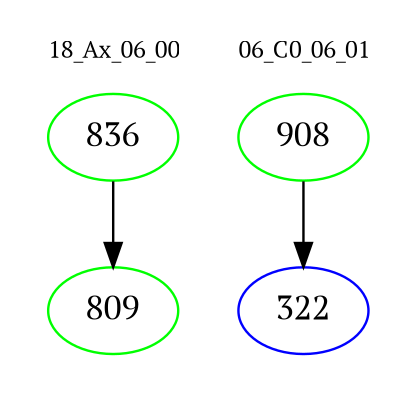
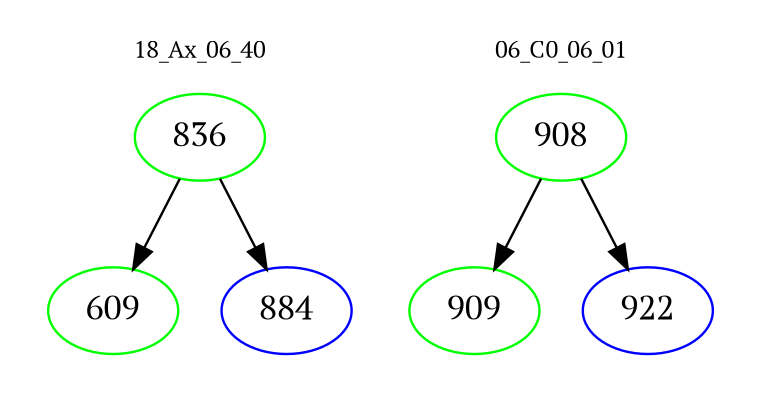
(114, 52) -> (200, 52)
(113, 311) -> (113, 311)
none -> (287, 311)
(303, 311) -> (648, 311)
none -> (474, 311)
